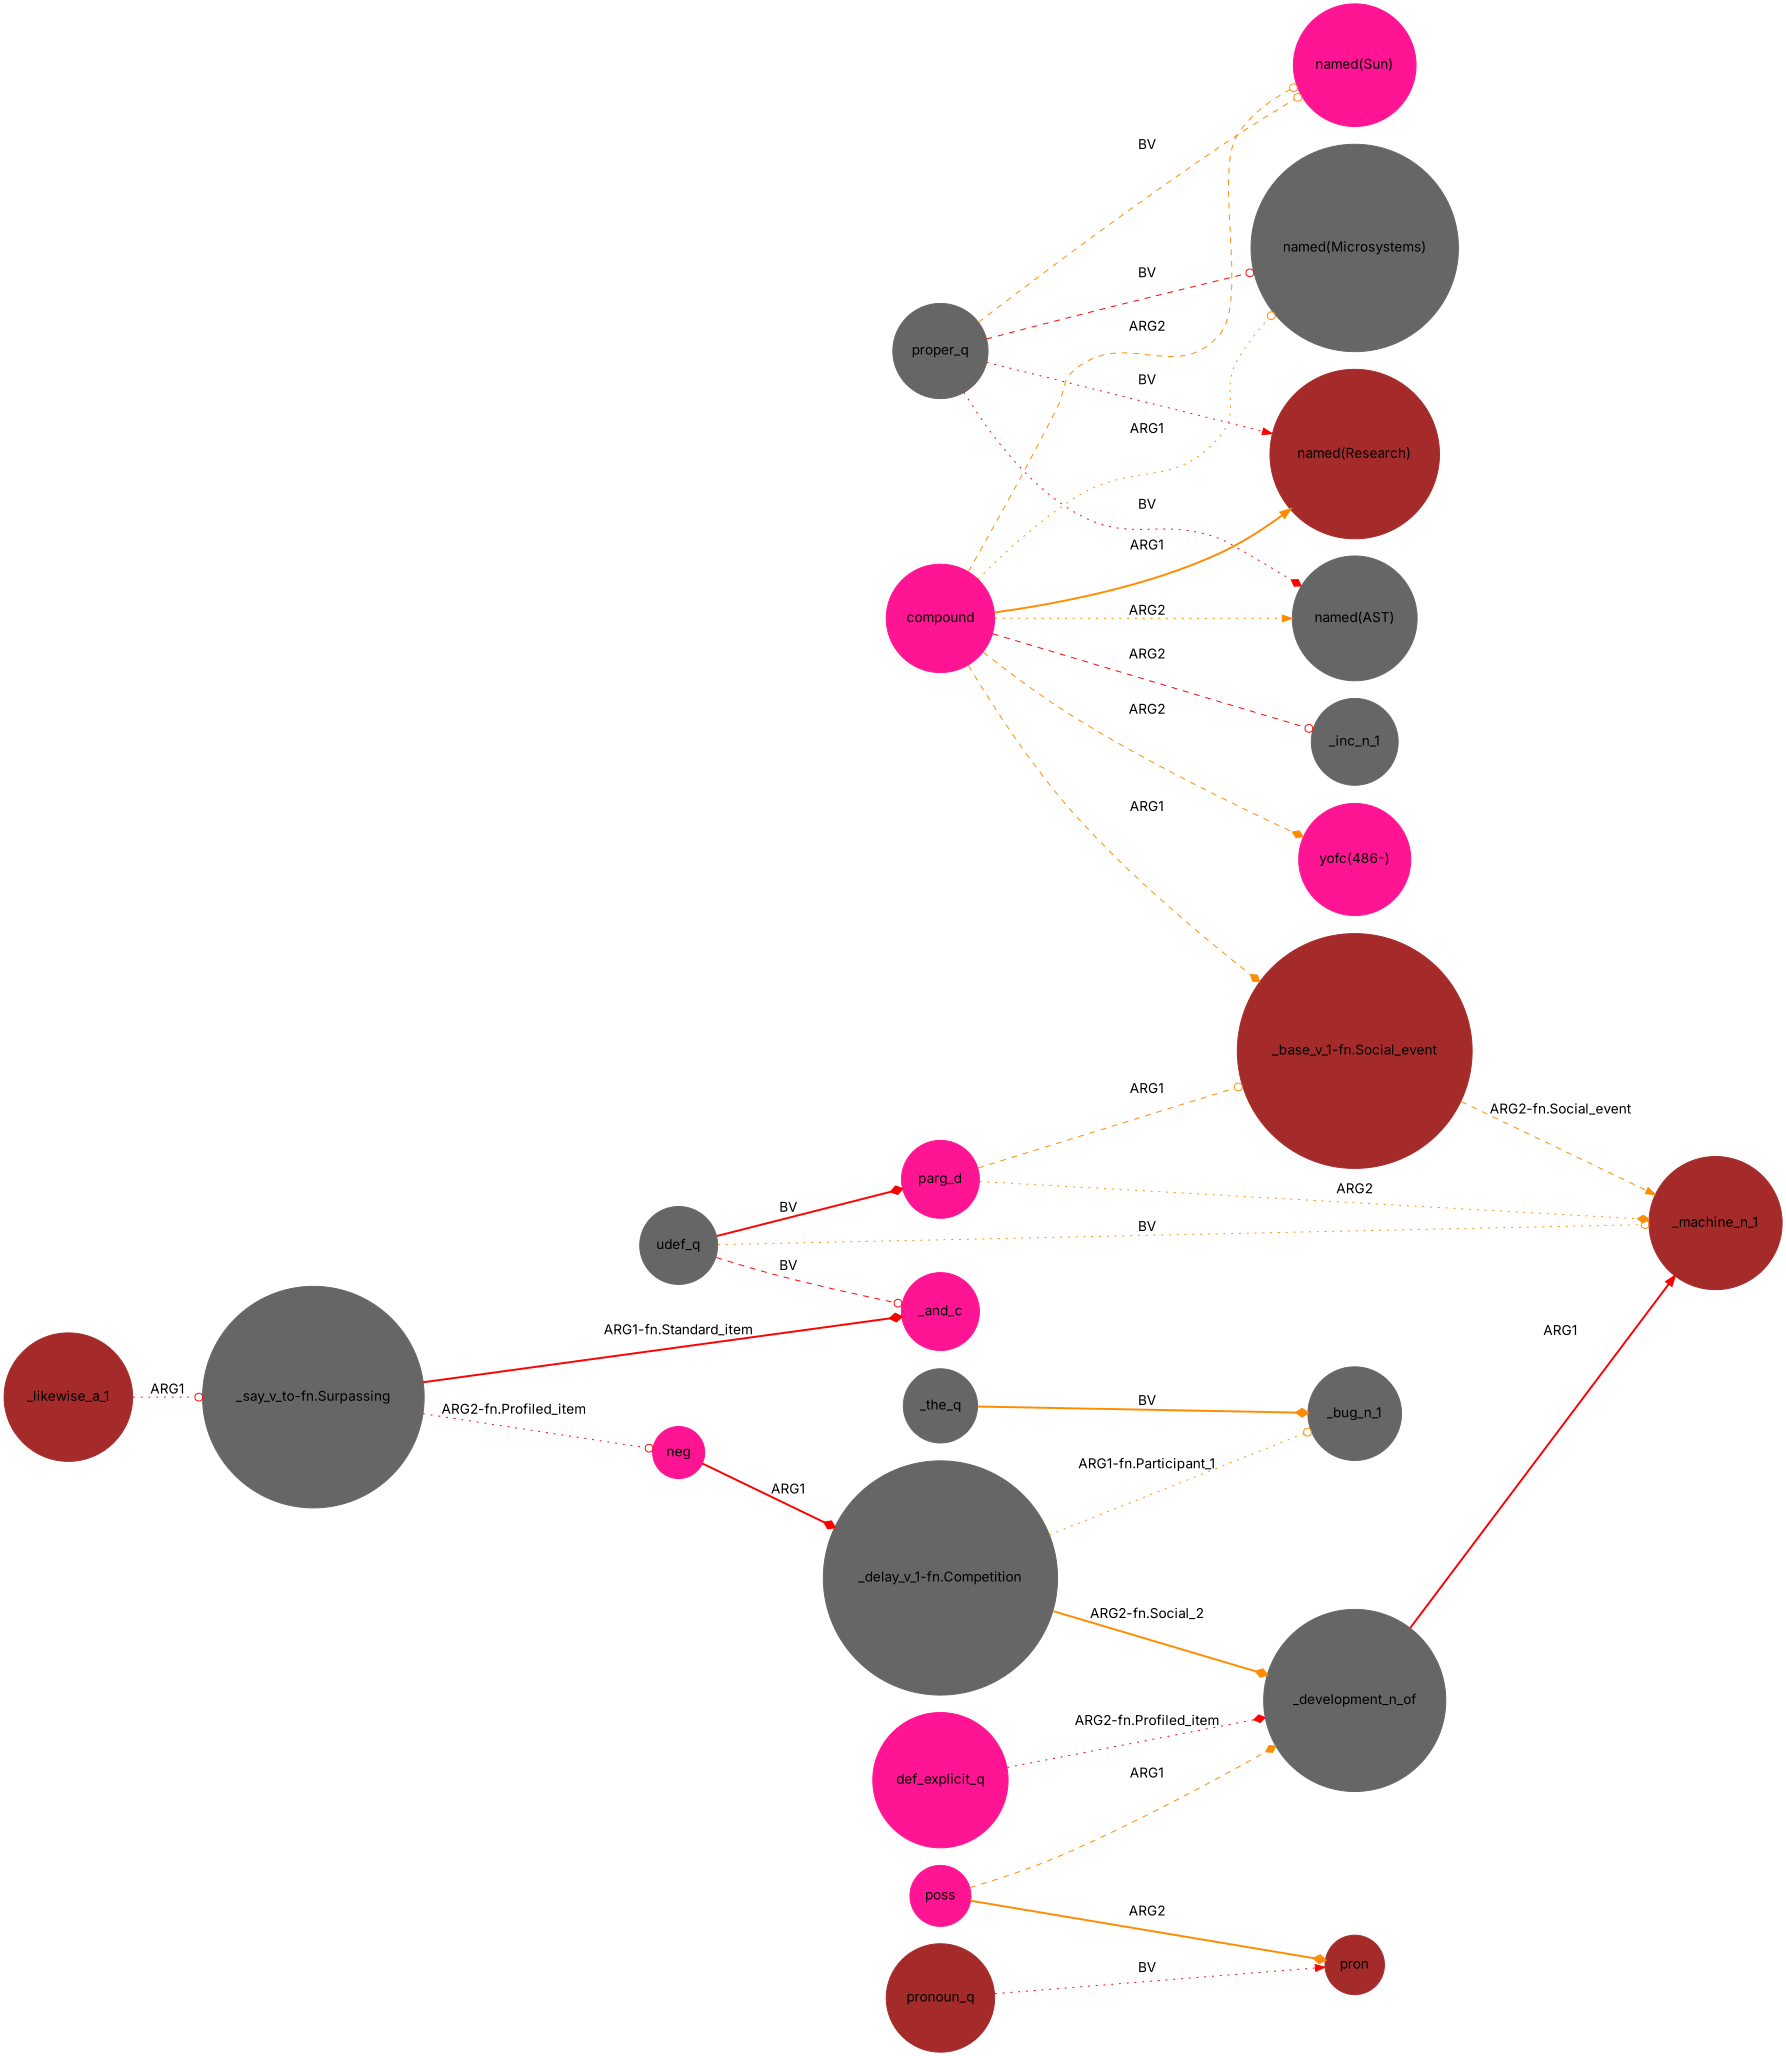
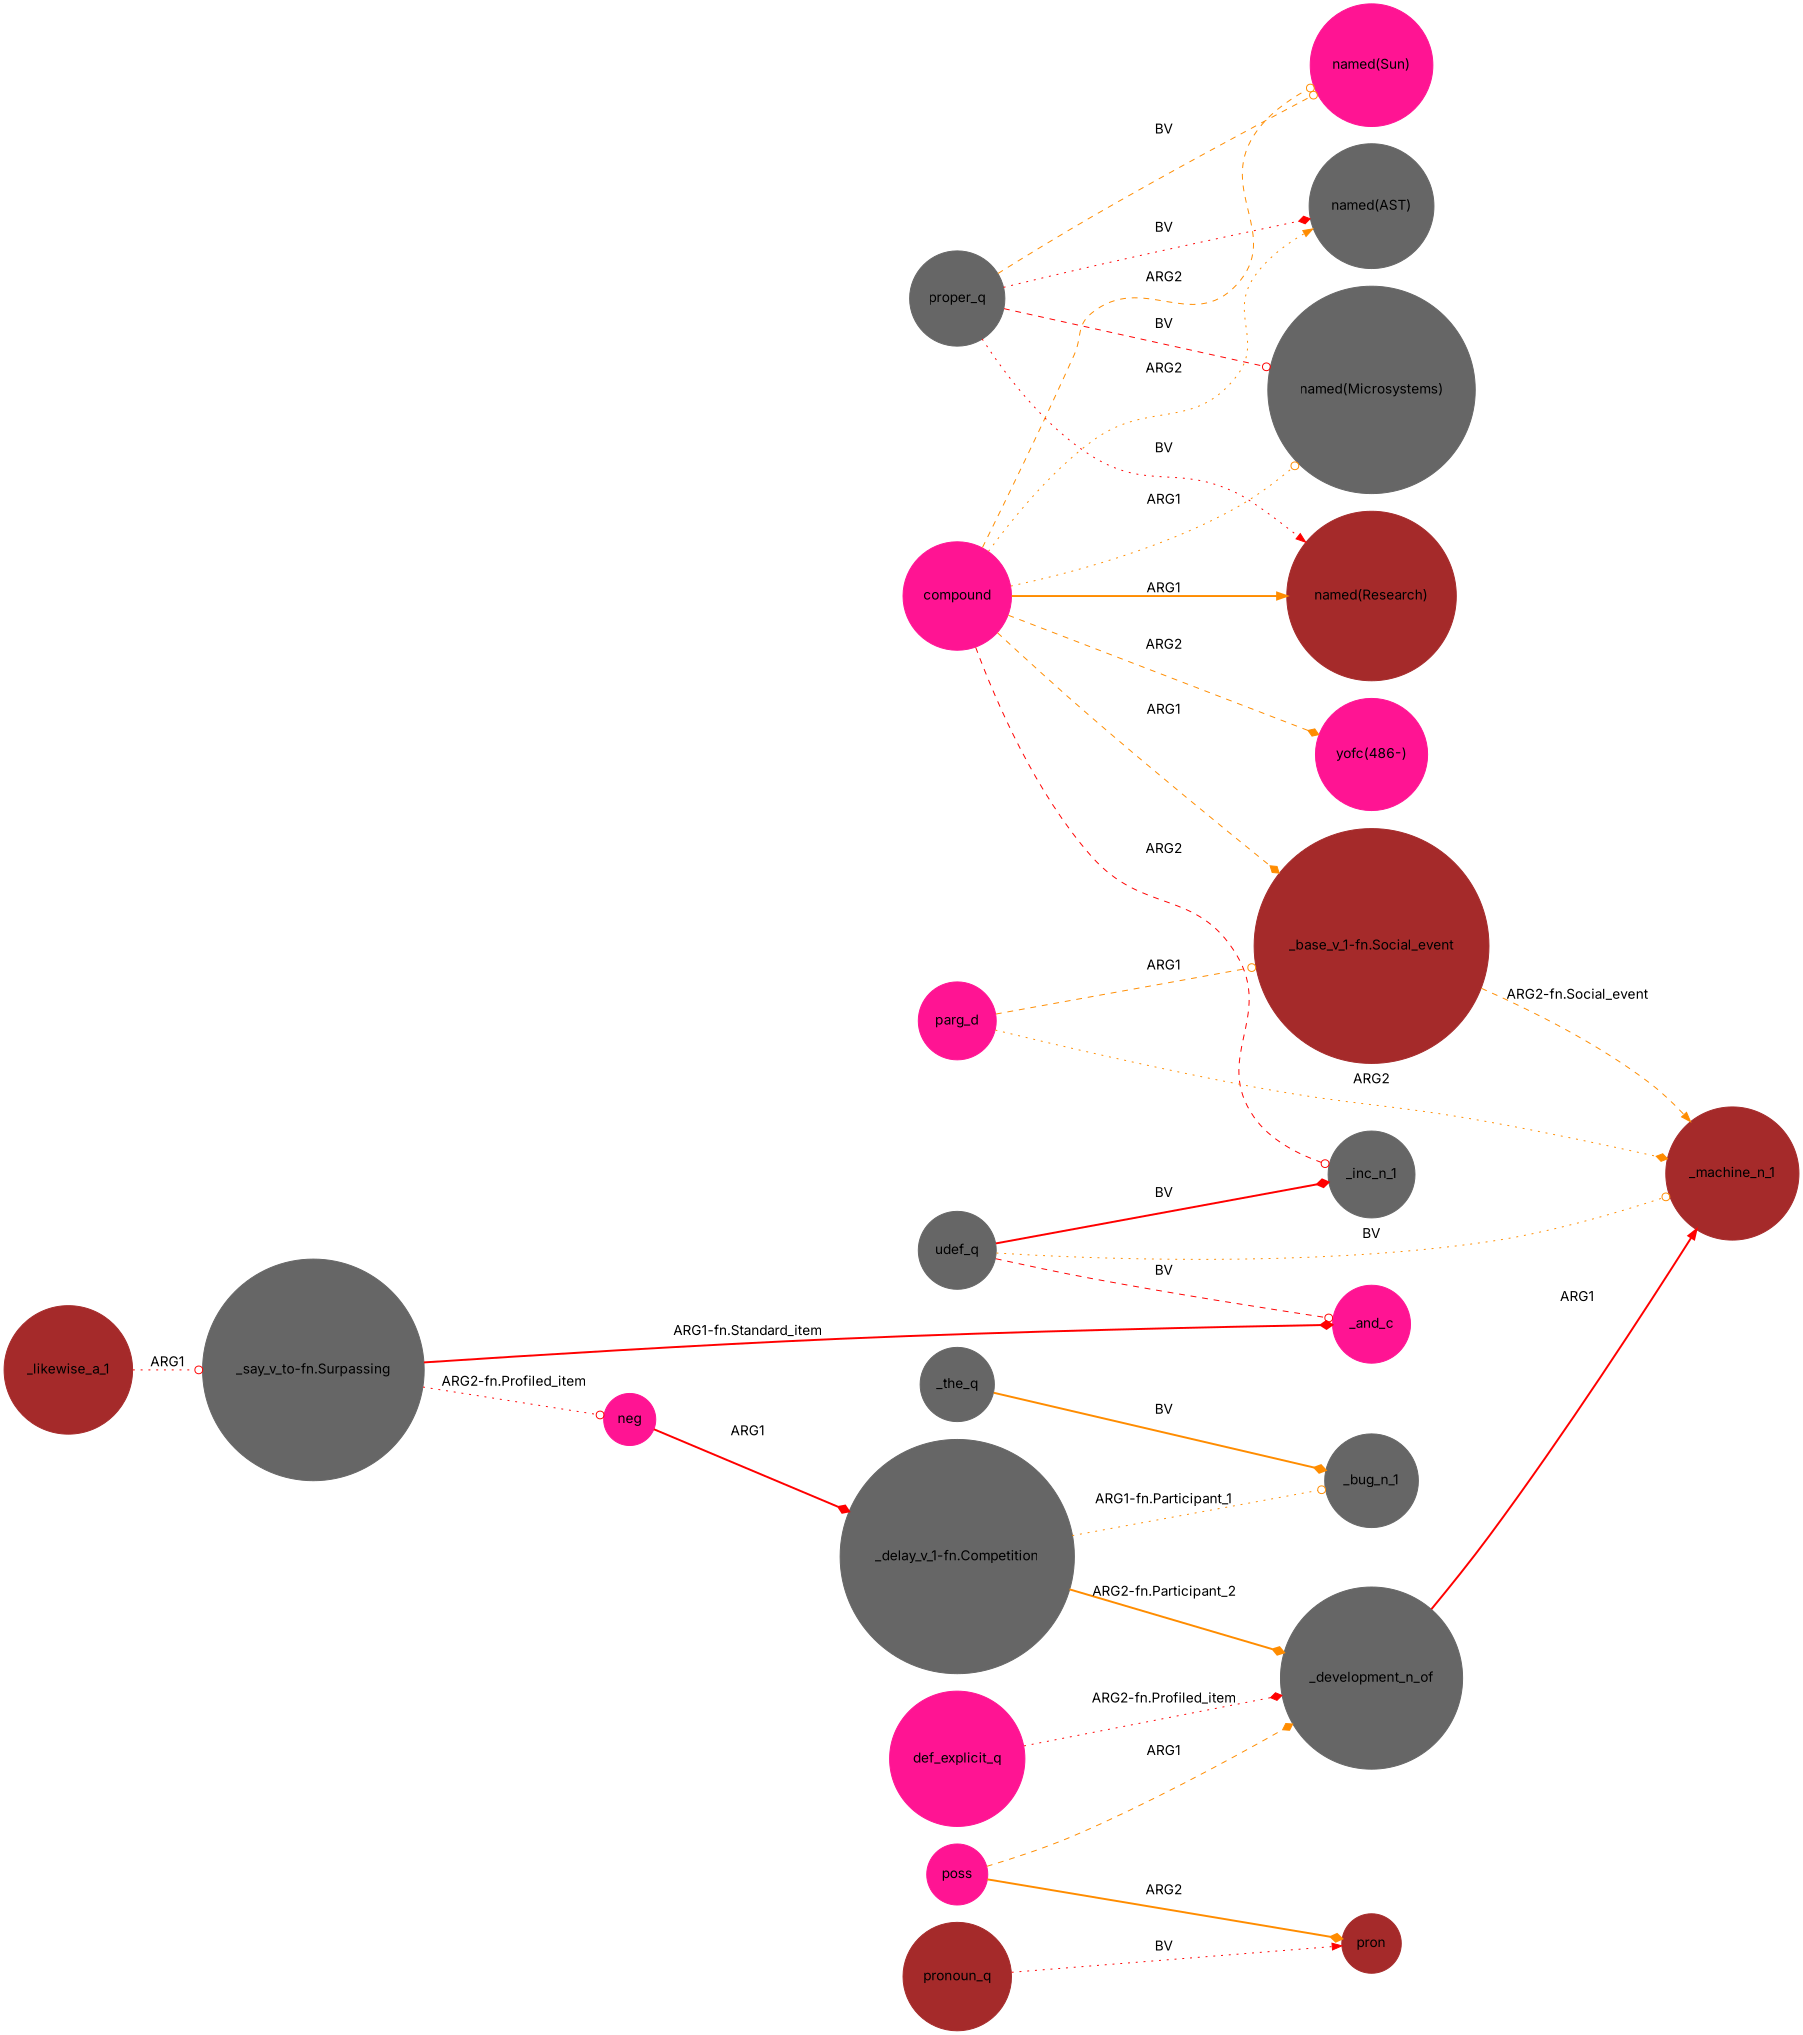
(804, 1214) -> (1156, 1214)
(1147, 1614) -> (1164, 1592)
